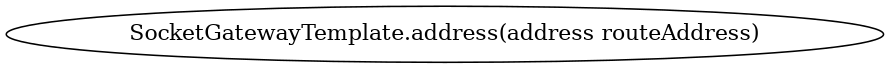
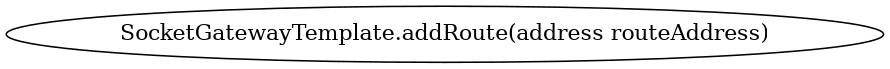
(445, 34) -> (445, 34)
